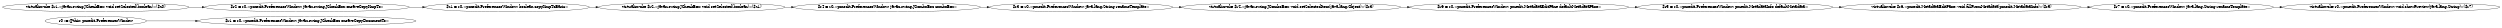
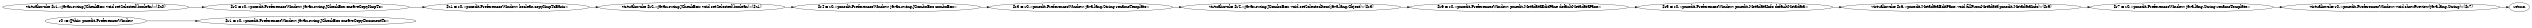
none -> (2519, 7)
